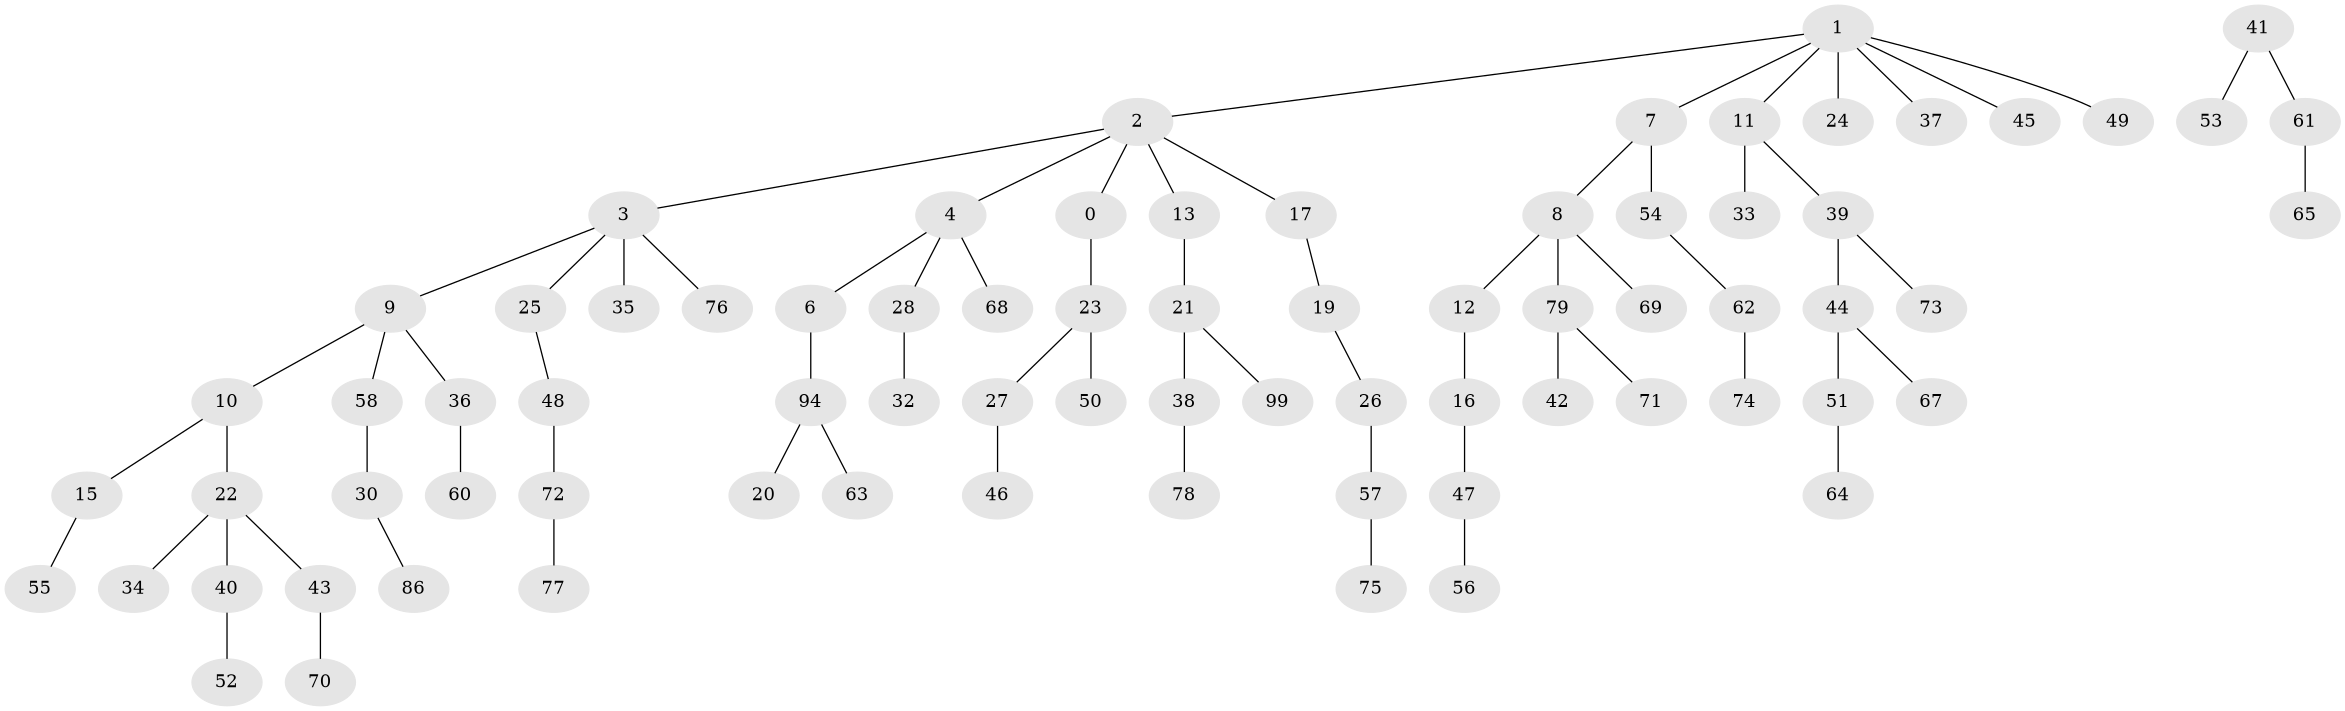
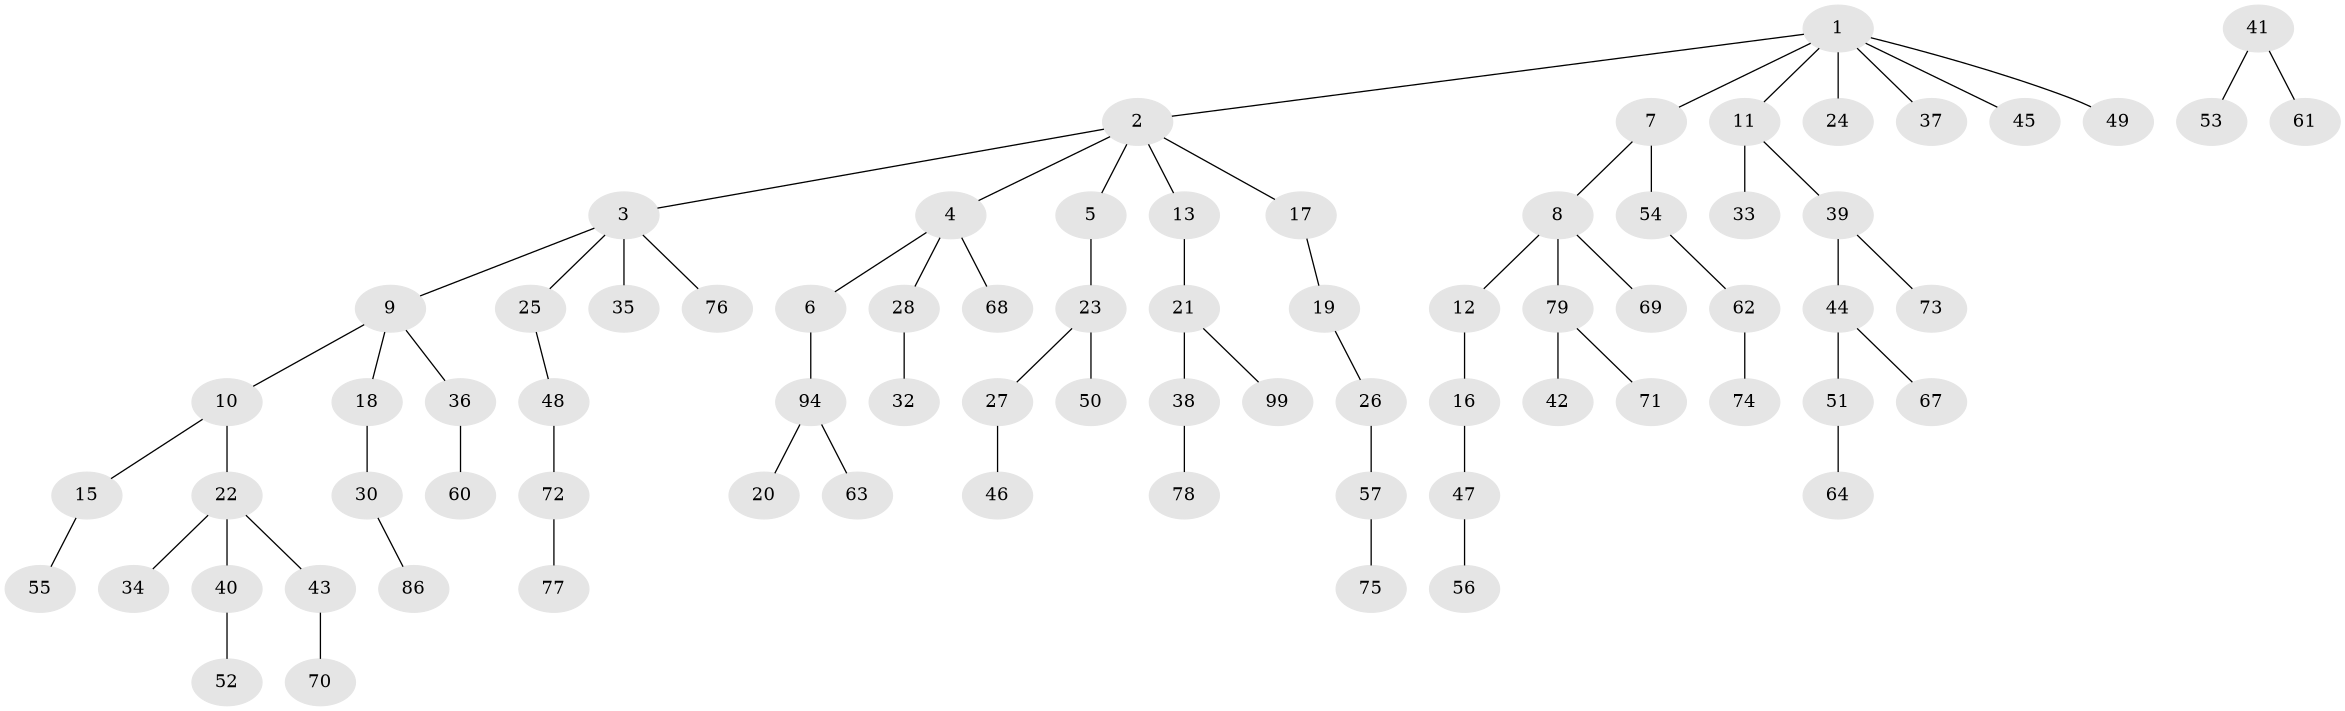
(1091, 215) -> (1091, 215)
(2305, 215) -> none
(367, 402) -> (367, 402)
